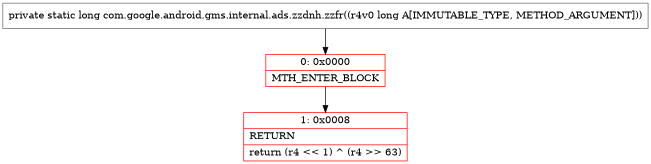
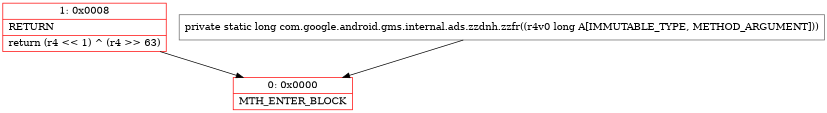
(325, 96) -> (198, 63)
